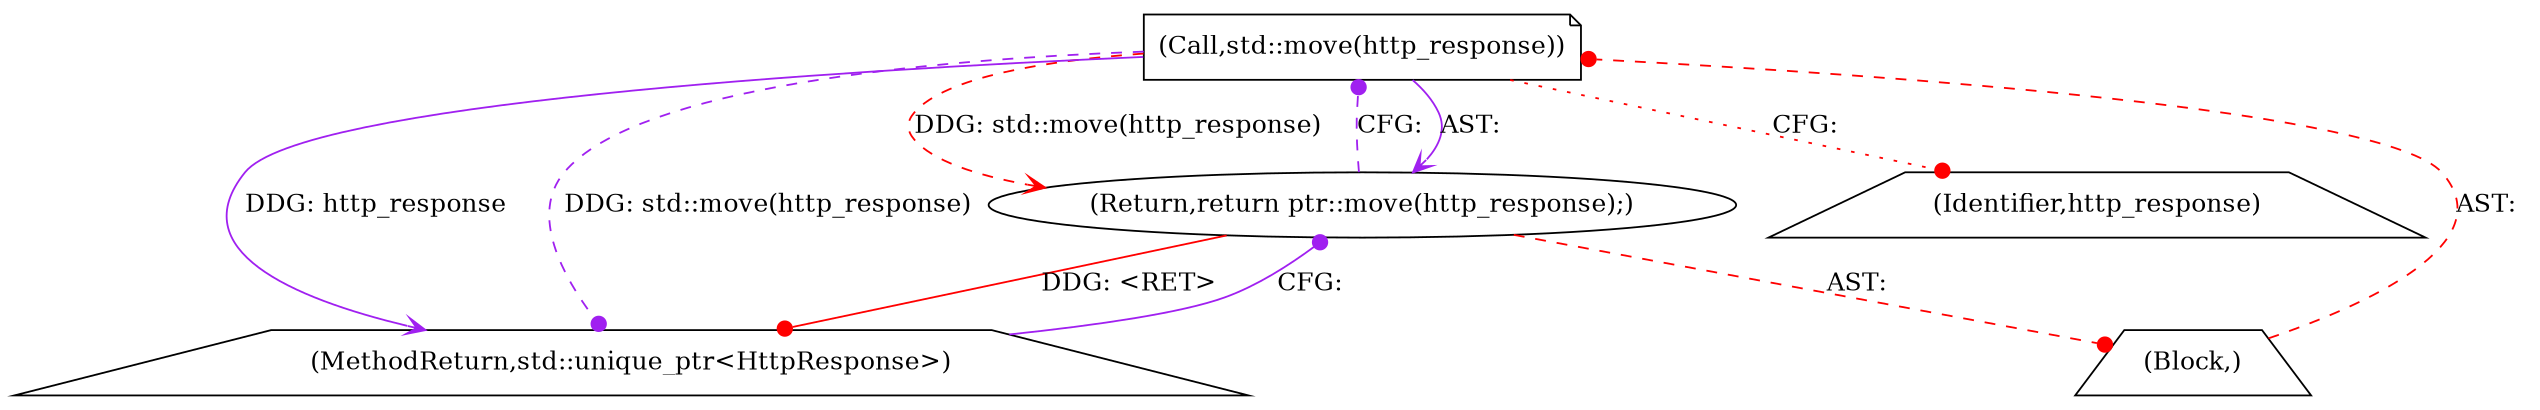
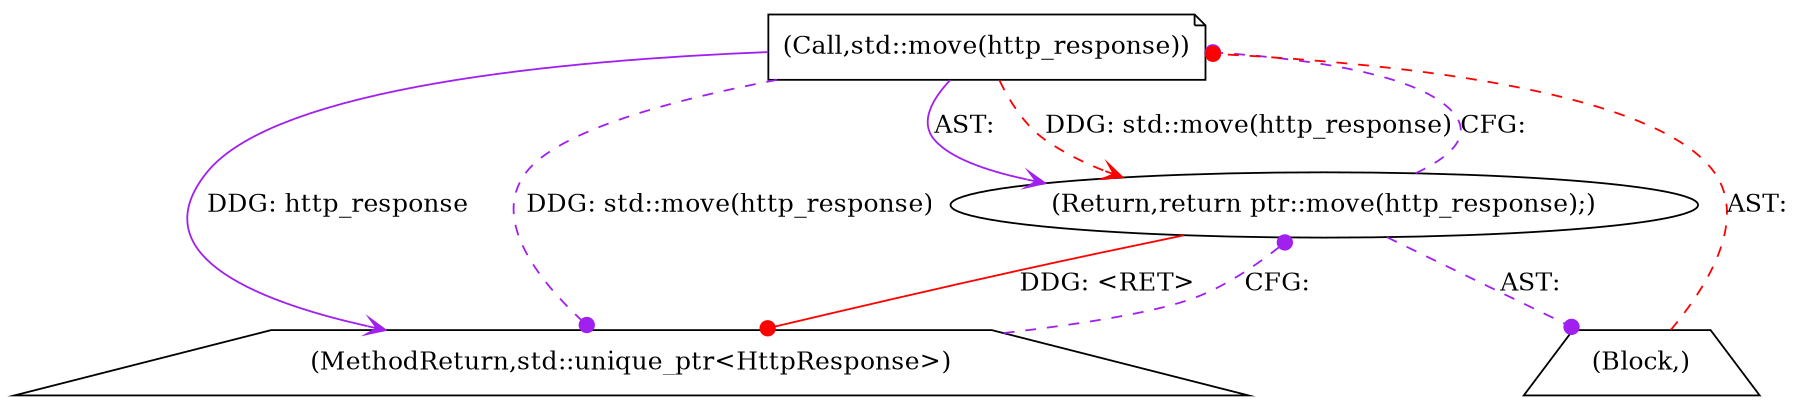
(2097, 205) -> none
(1805, 289) -> (1476, 280)
(1169, 312) -> (1148, 311)
